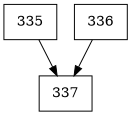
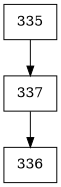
(85, 53) -> (30, 124)
